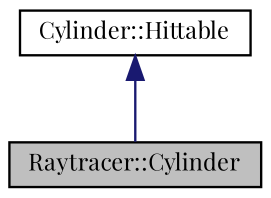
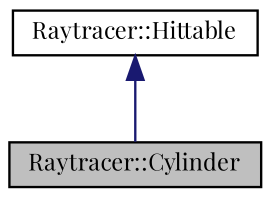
(135, 33) -> (135, 33)
